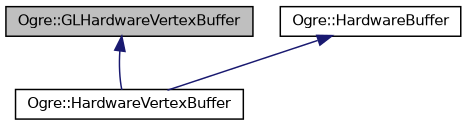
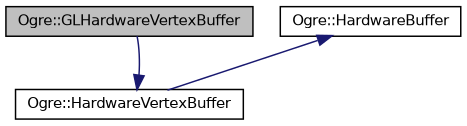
(120, 70) -> (139, 56)
